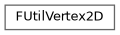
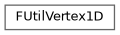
(60, 17) -> (60, 17)
